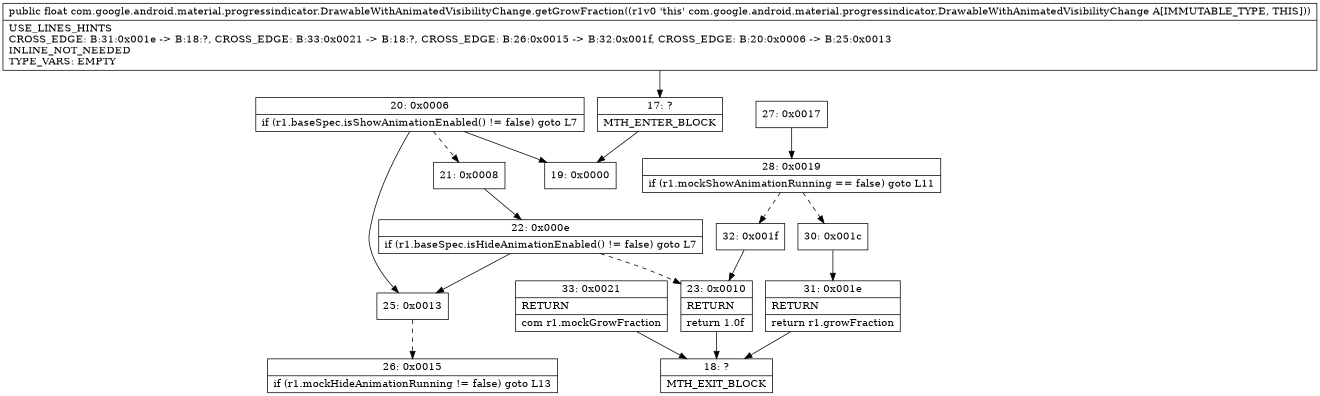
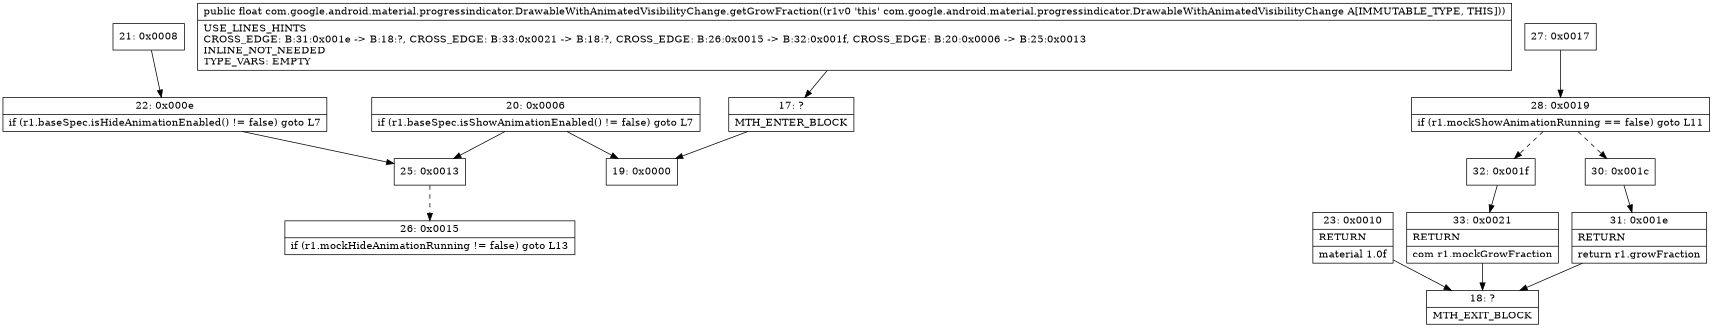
(444, 144) -> none
(738, 262) -> (1494, 195)
(638, 266) -> none
(716, 323) -> (1353, 254)
